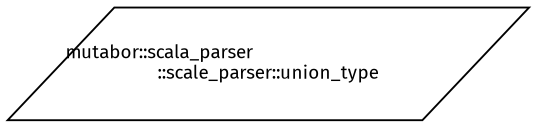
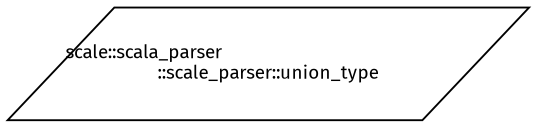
(268, 64) -> (268, 64)
